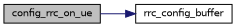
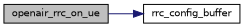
(52, 14) -> (56, 14)
